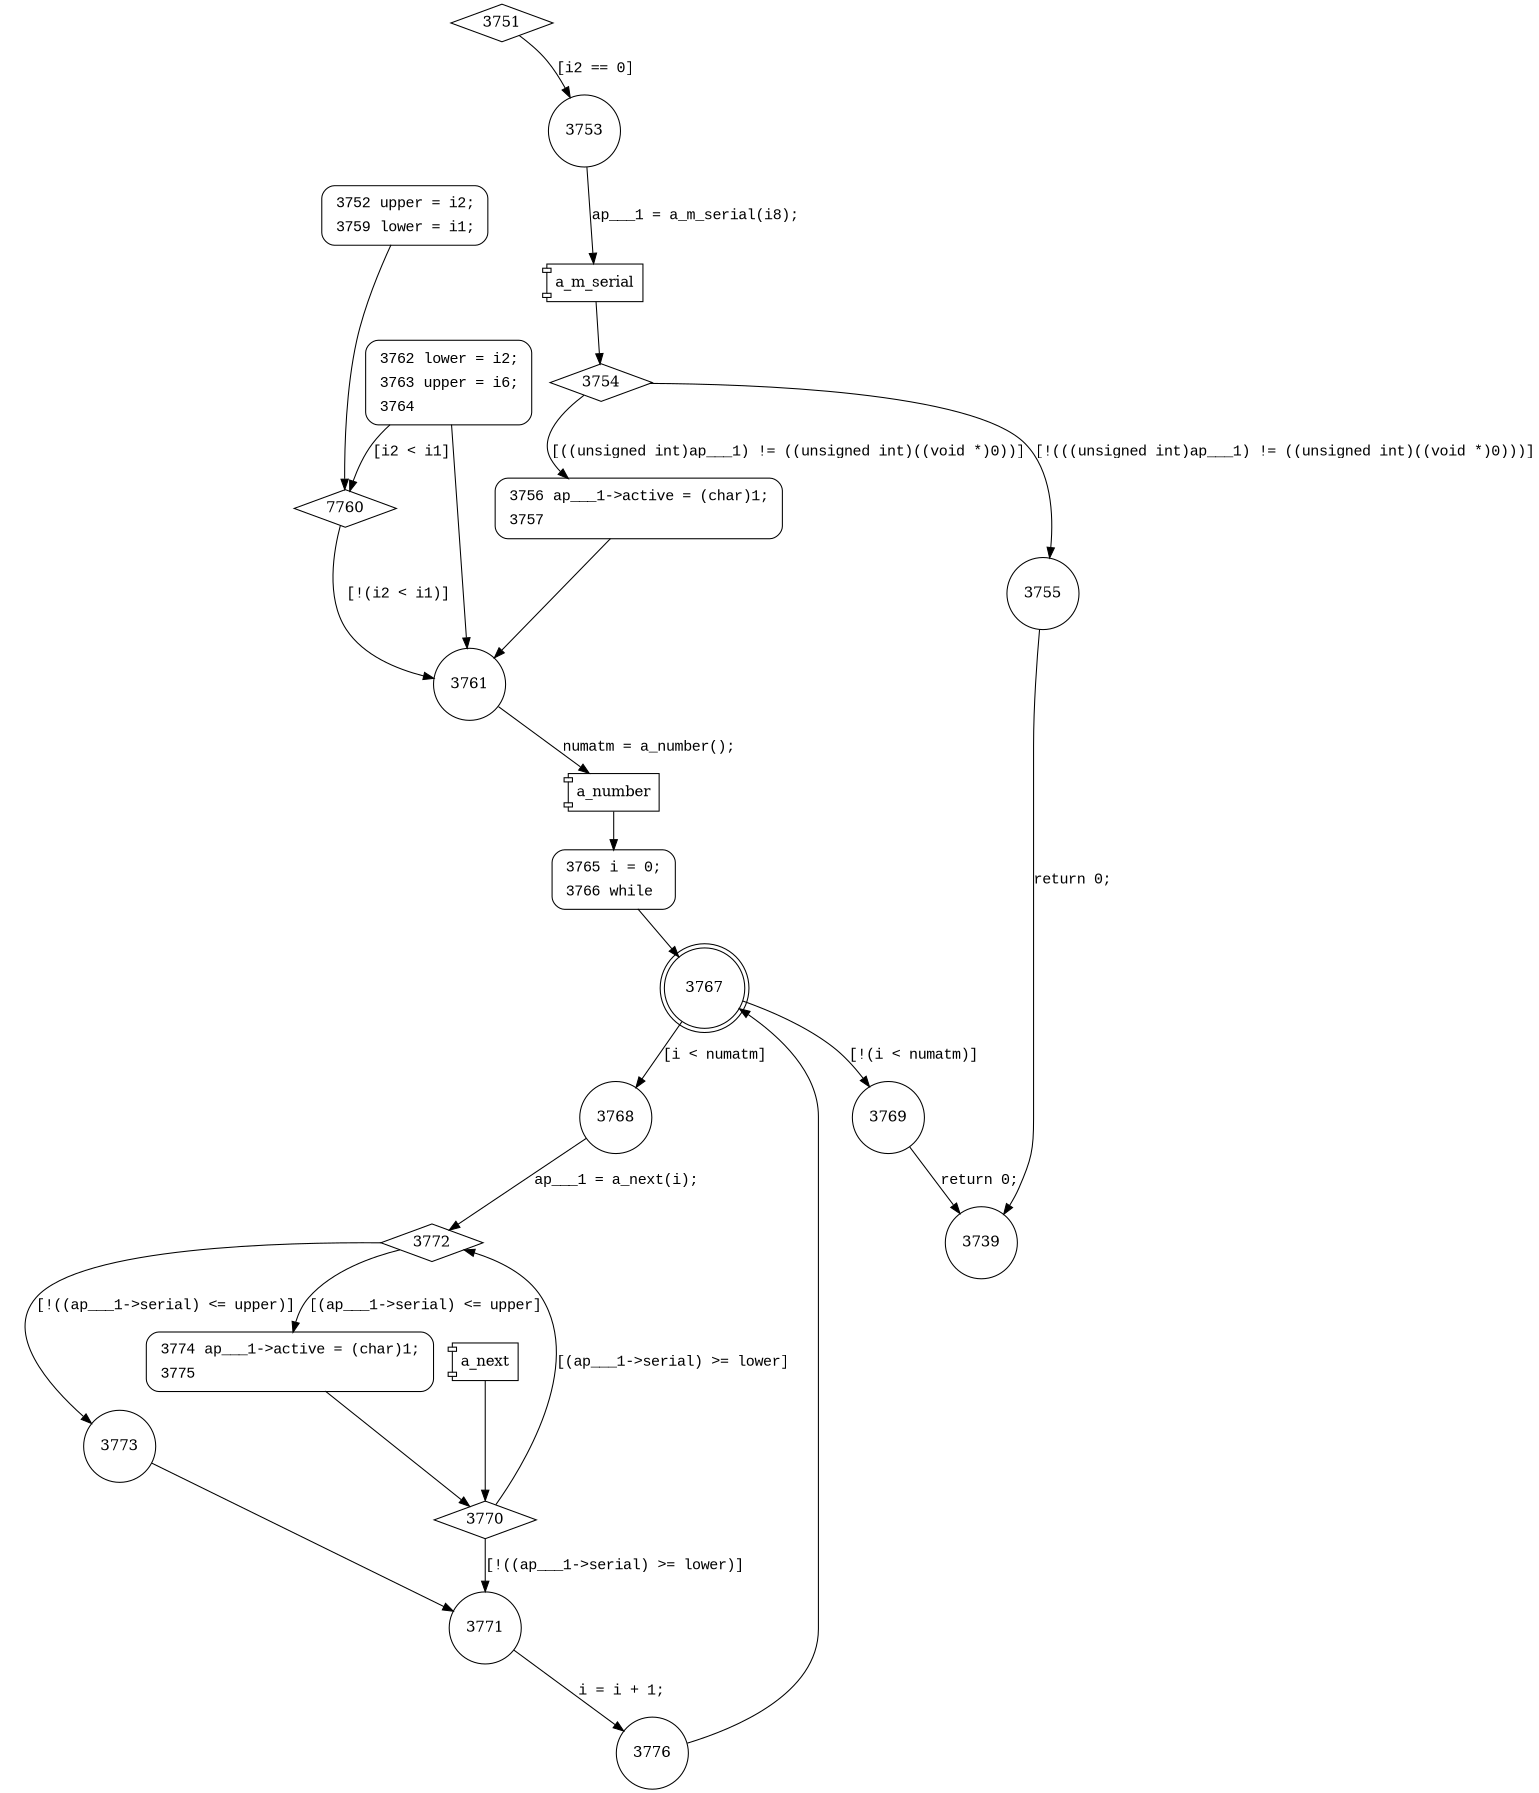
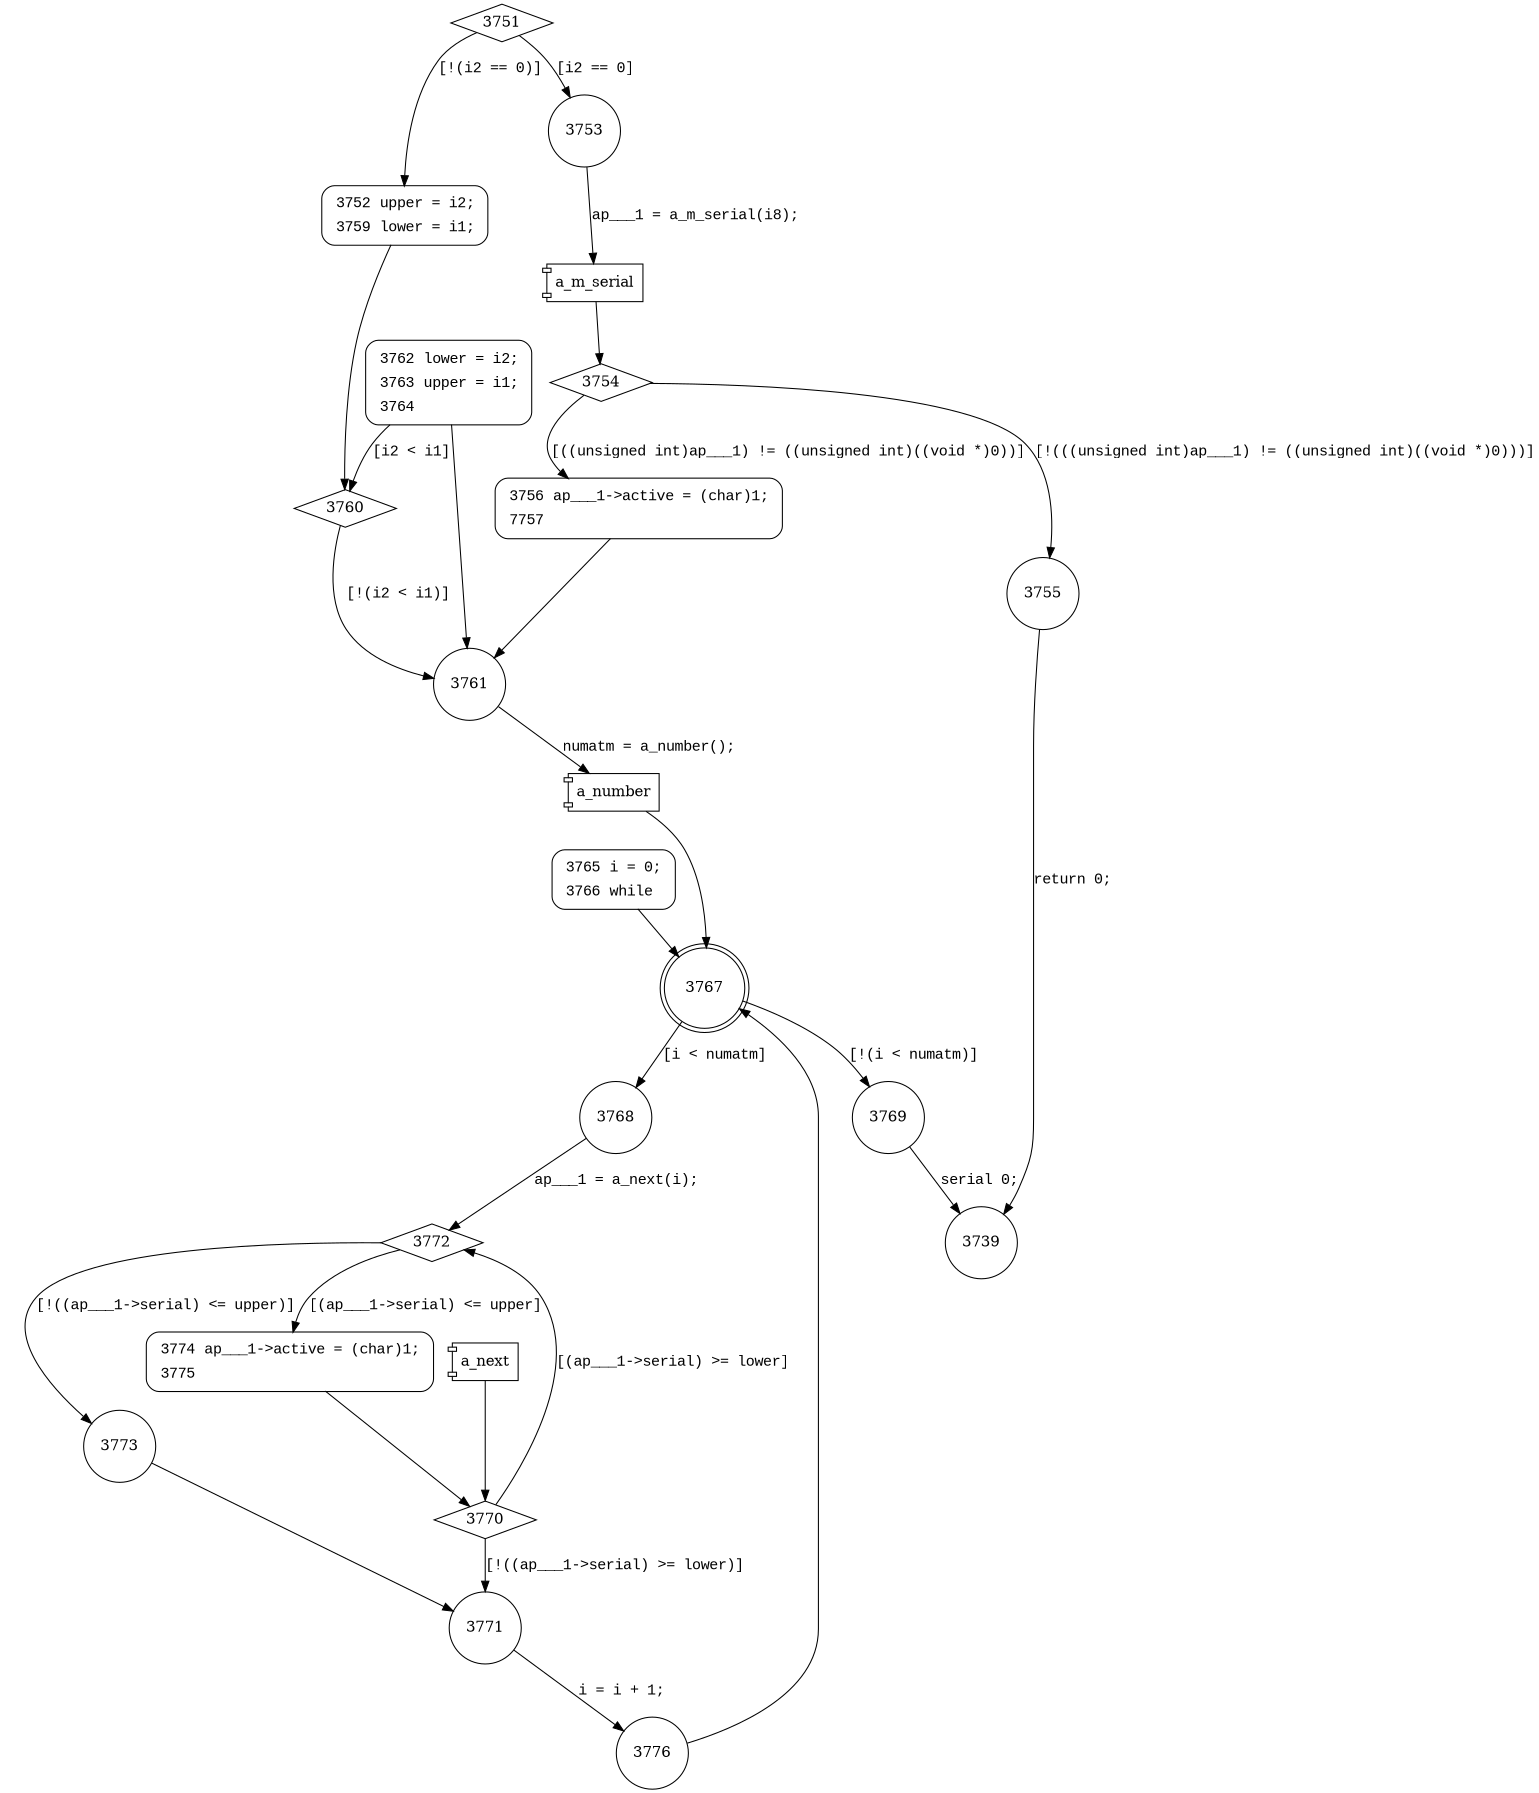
none -> (421, 93)
(471, 383) -> (471, 383)
(345, 508) -> (345, 508)
(527, 520) -> (527, 520)
(614, 825) -> (692, 866)
(980, 1180) -> (980, 1180)
